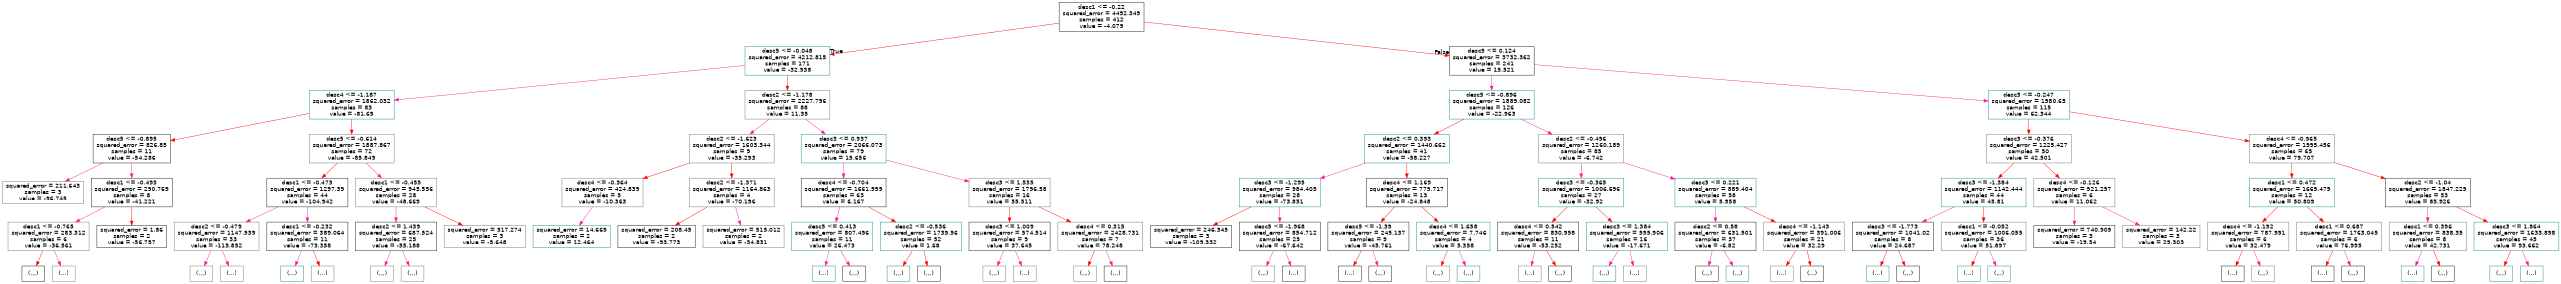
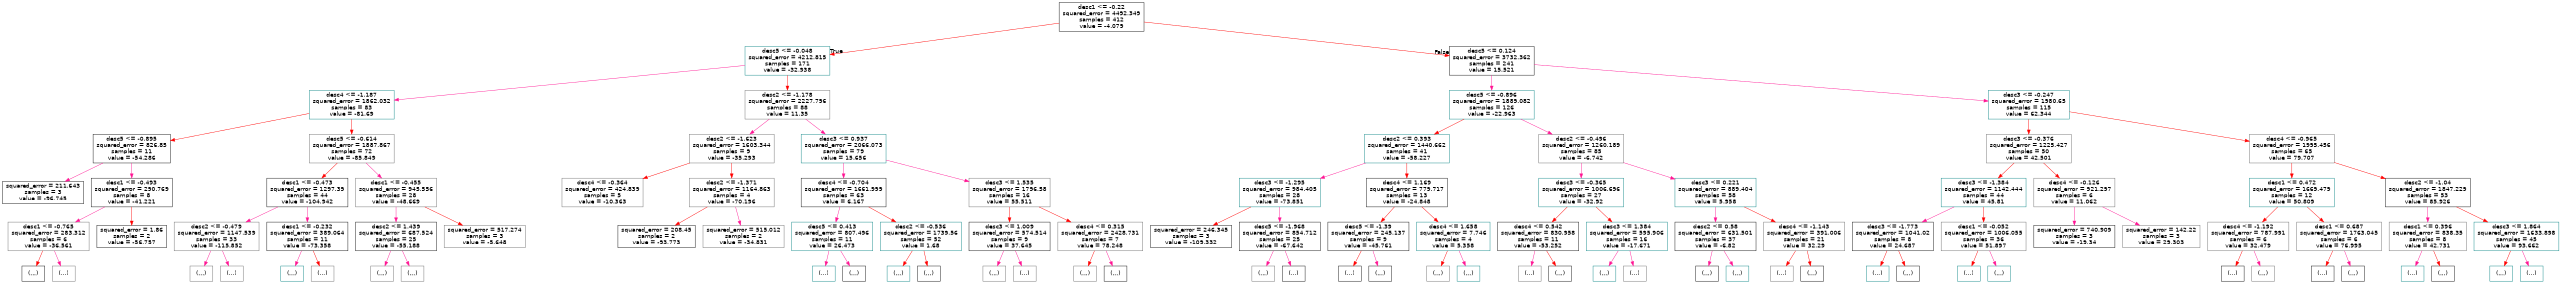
(43, 193) -> (43, 193)
(572, 236) -> none
